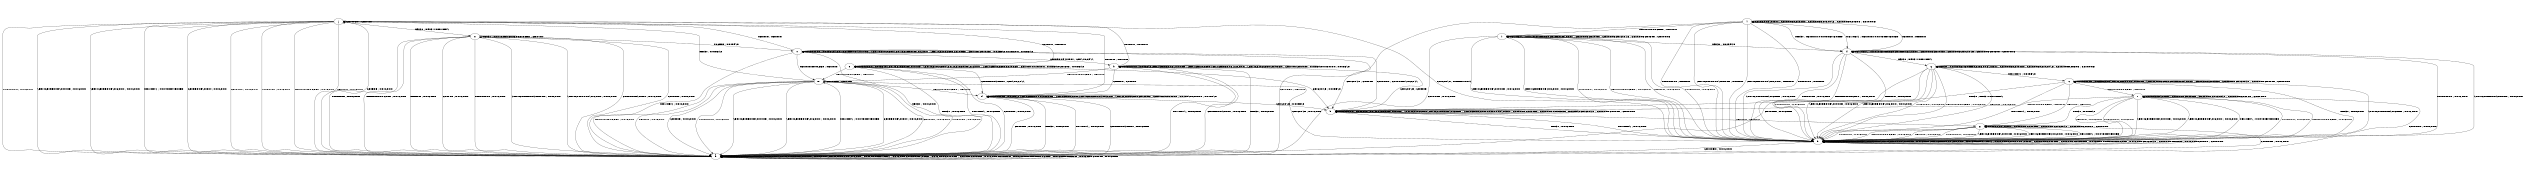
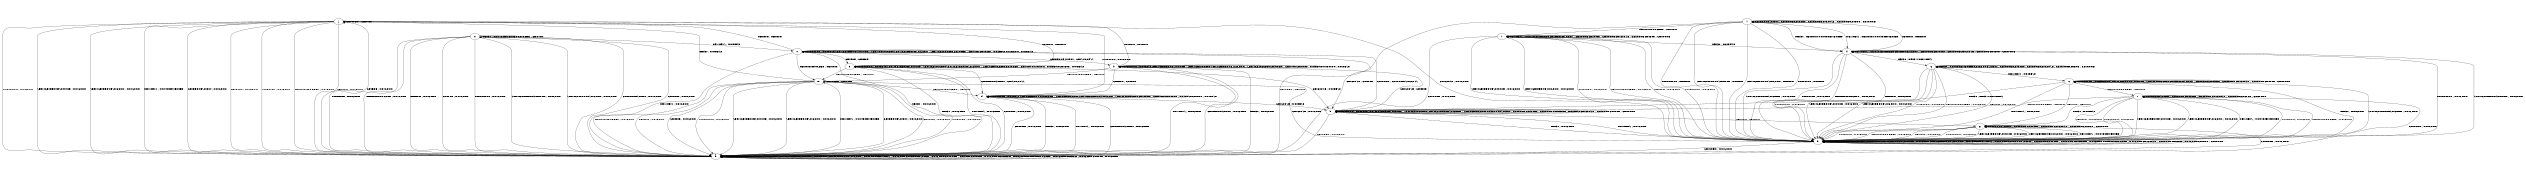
(406, 29) -> none
(727, 44) -> (727, 44)
none -> (826, 54)
(1117, 59) -> (1117, 59)
(1454, 81) -> (1454, 81)
(1334, 149) -> (1034, 156)
